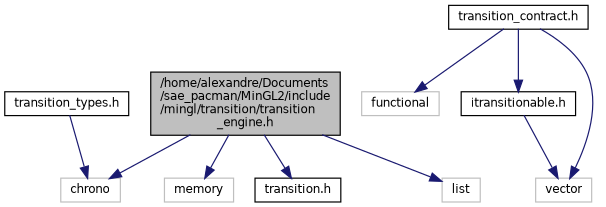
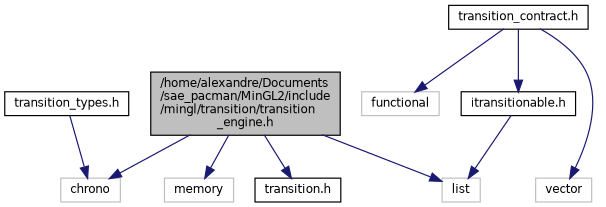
(538, 141) -> (493, 142)
